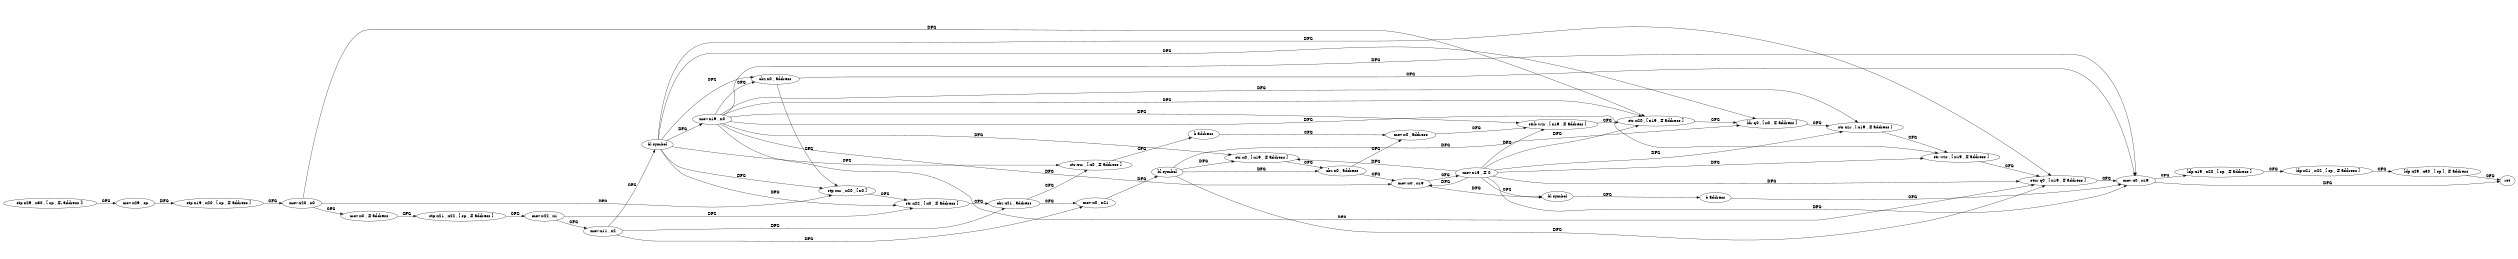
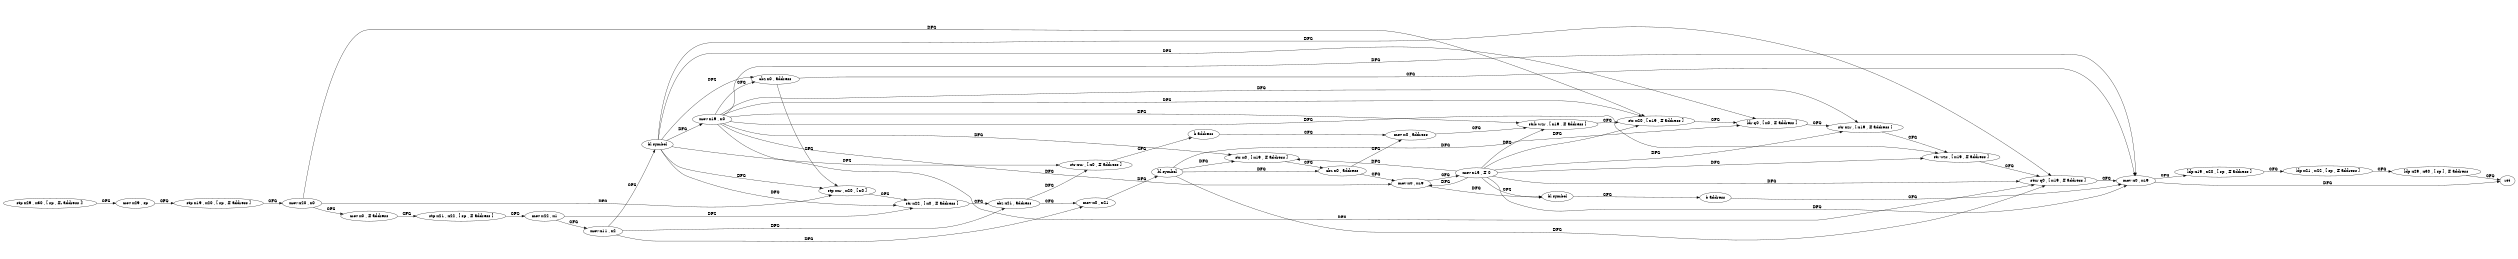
(1050, 186) -> (1050, 186)
(164, 201) -> (164, 201)
